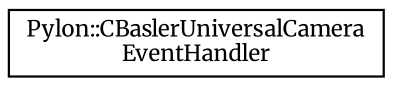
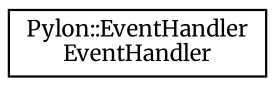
(196, 43) -> (138, 43)
